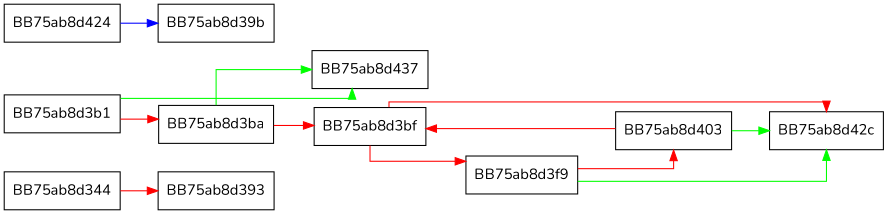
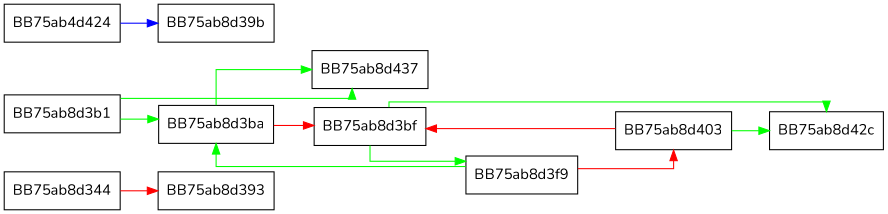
(62, 23) -> (62, 23)
(606, 102) -> (606, 102)
(134, 119) -> (134, 119)
(405, 161) -> (405, 161)
(713, 181) -> (335, 167)
